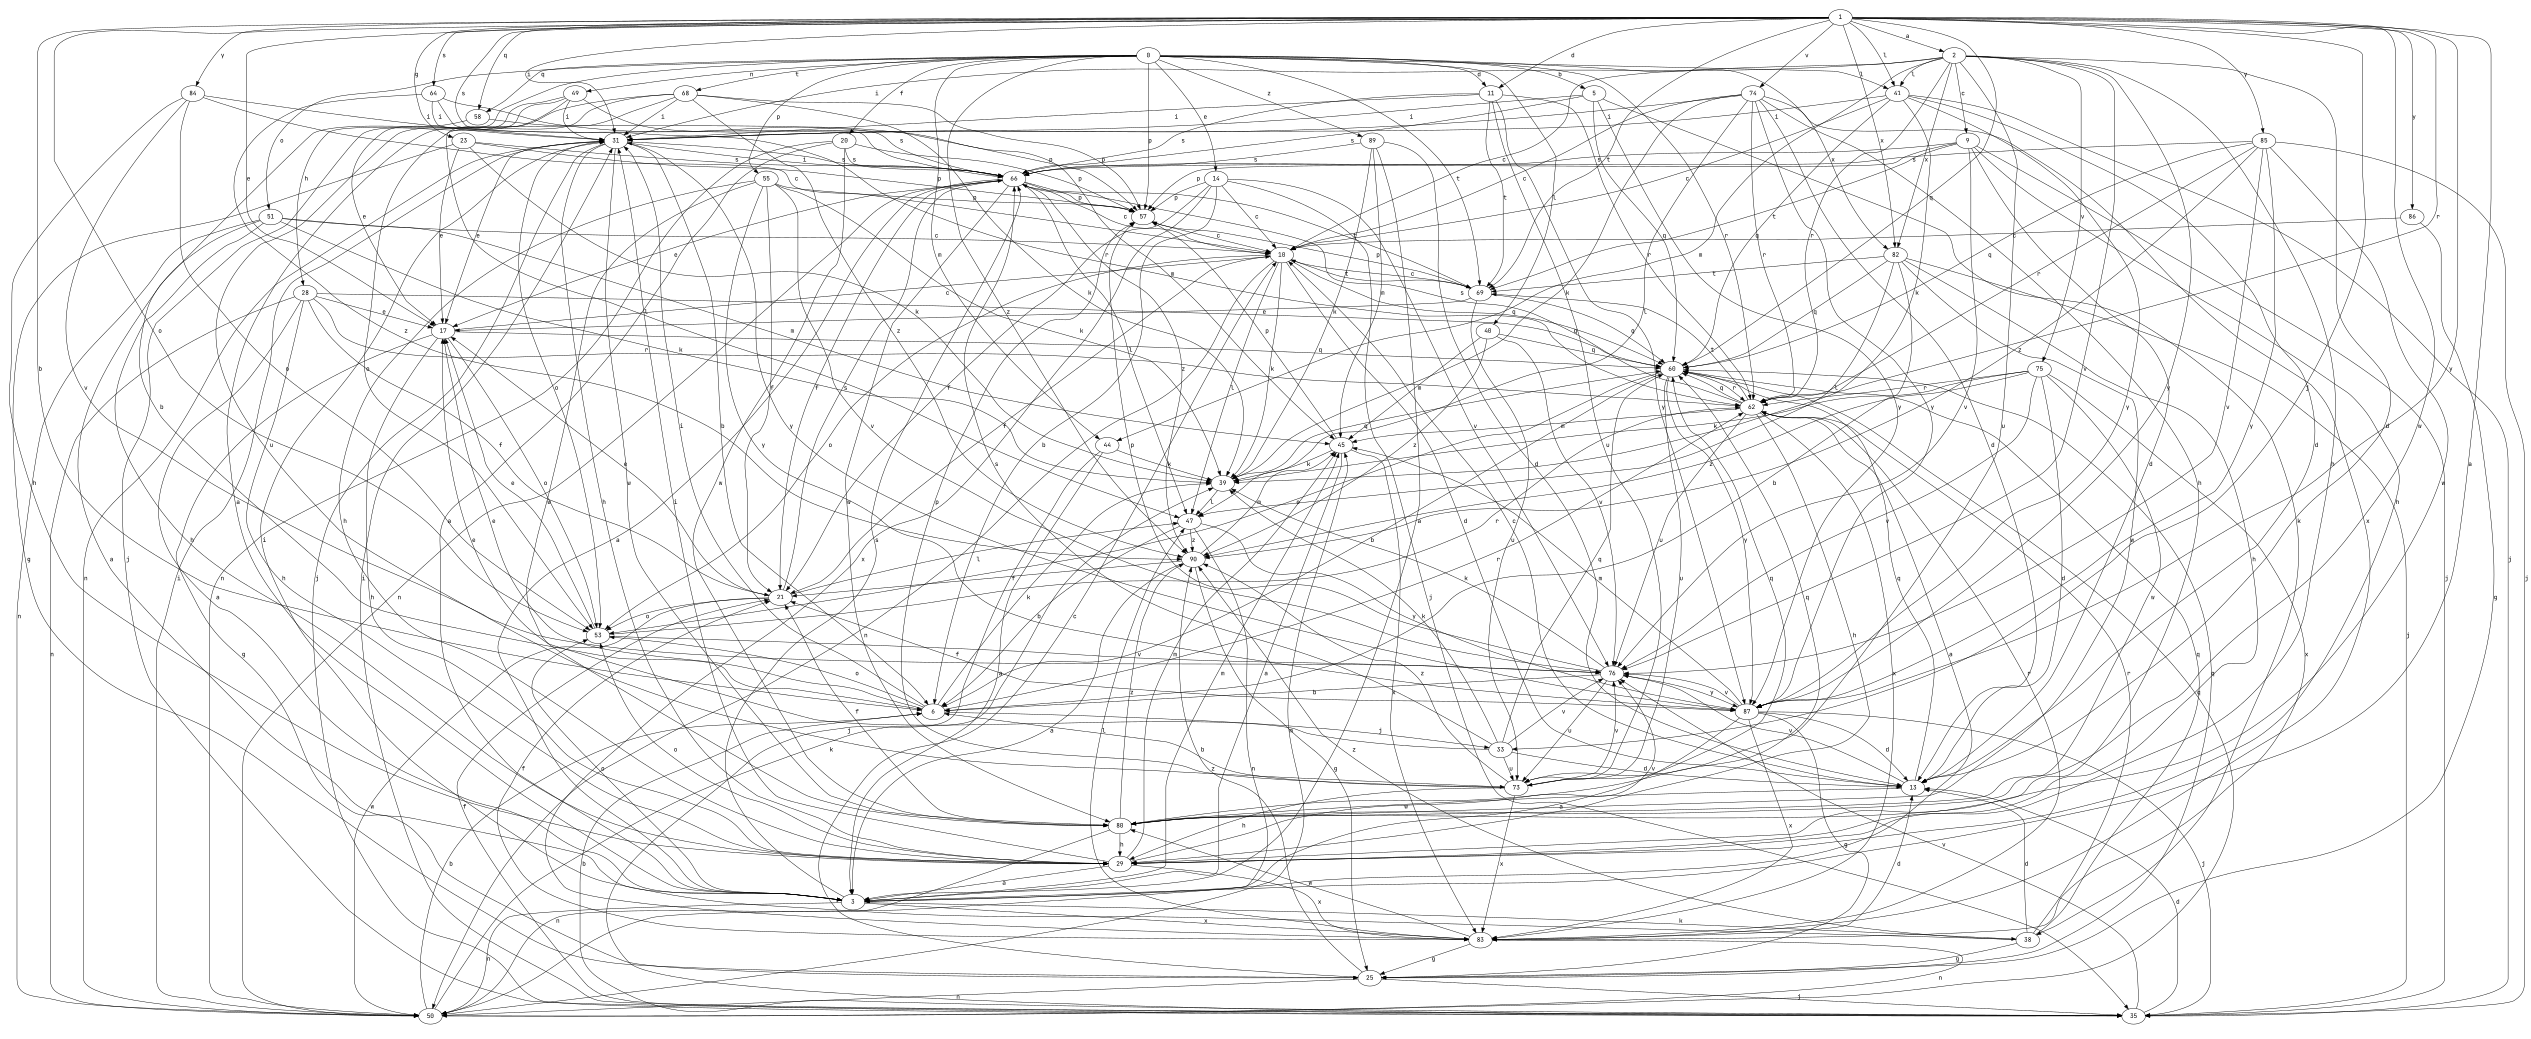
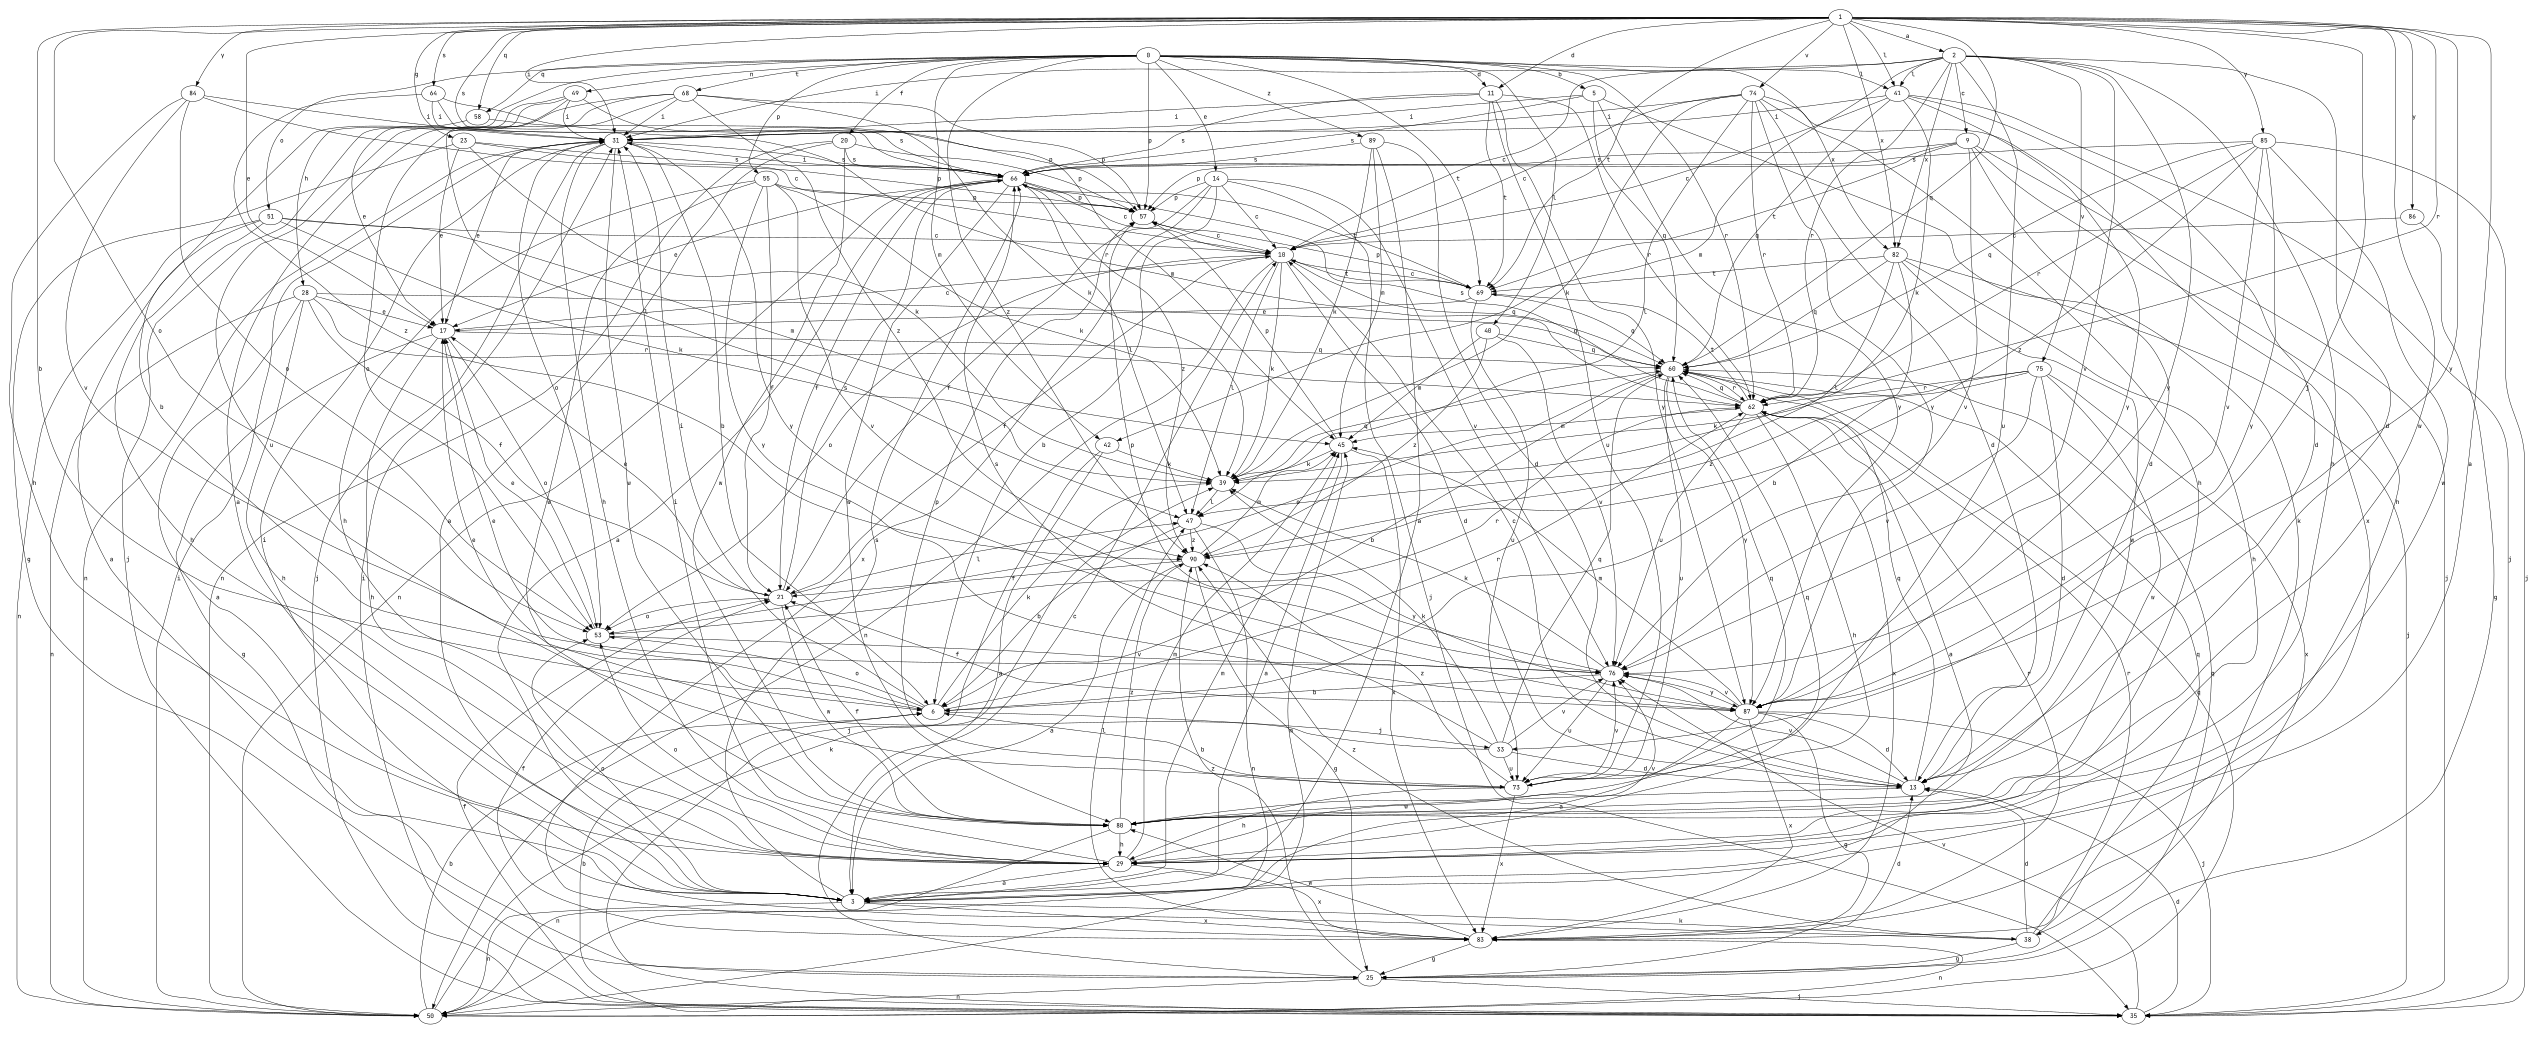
(1107, 445) -> (1107, 445)
(444, 725) -> (894, 789)
